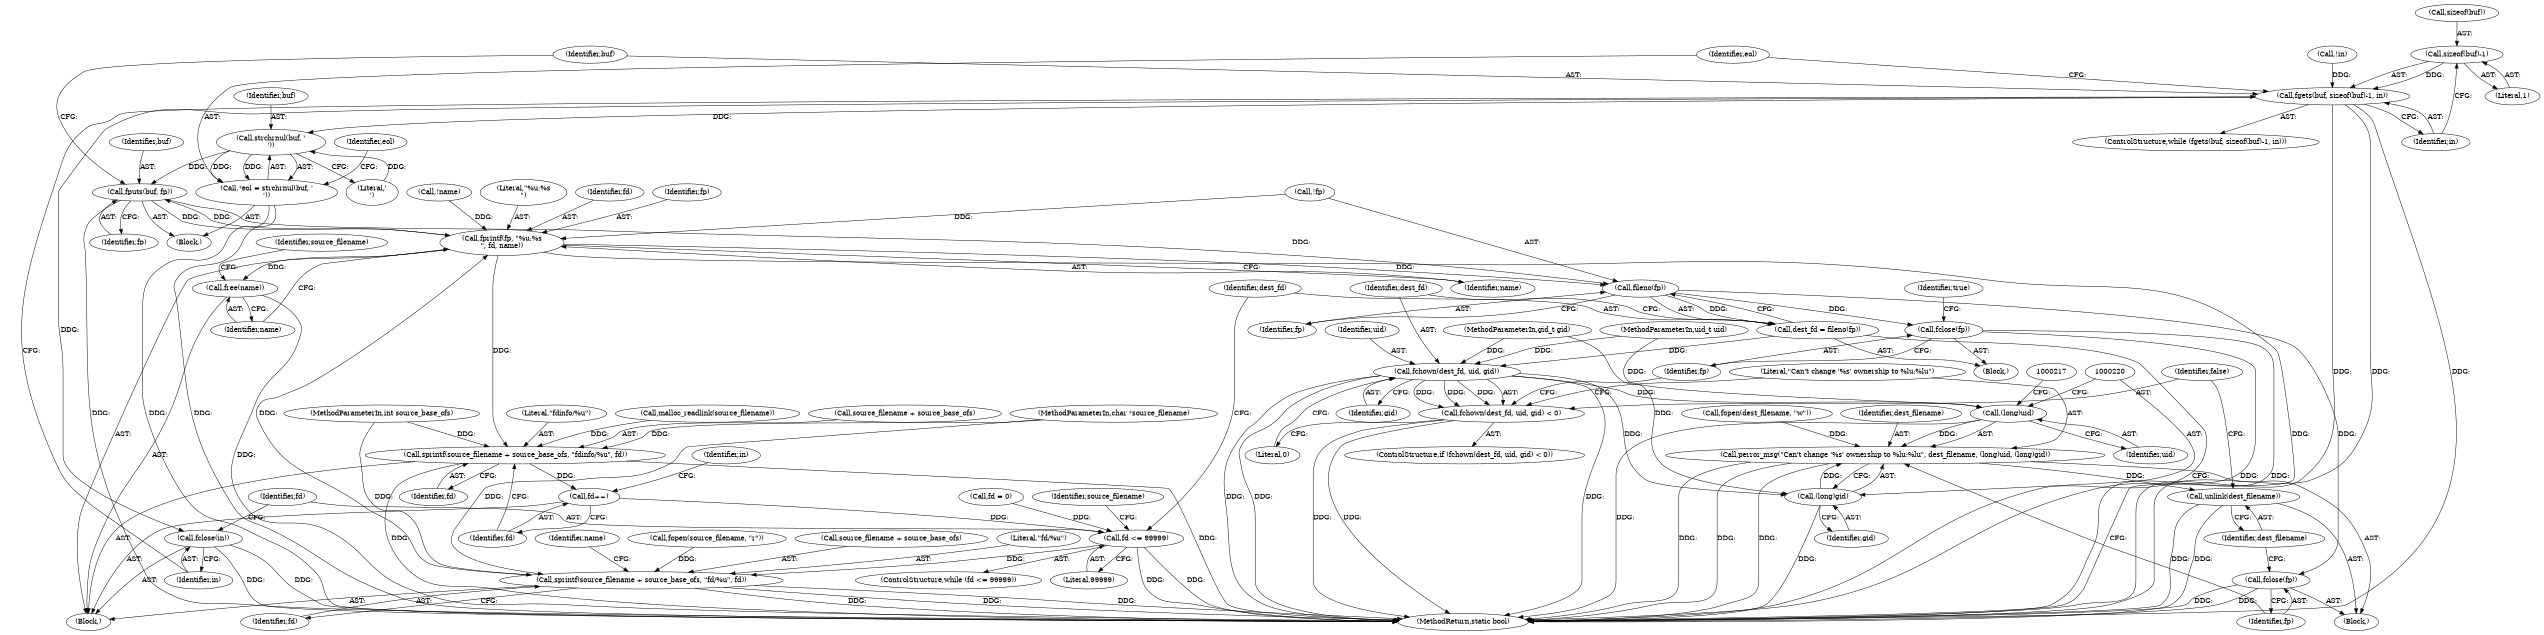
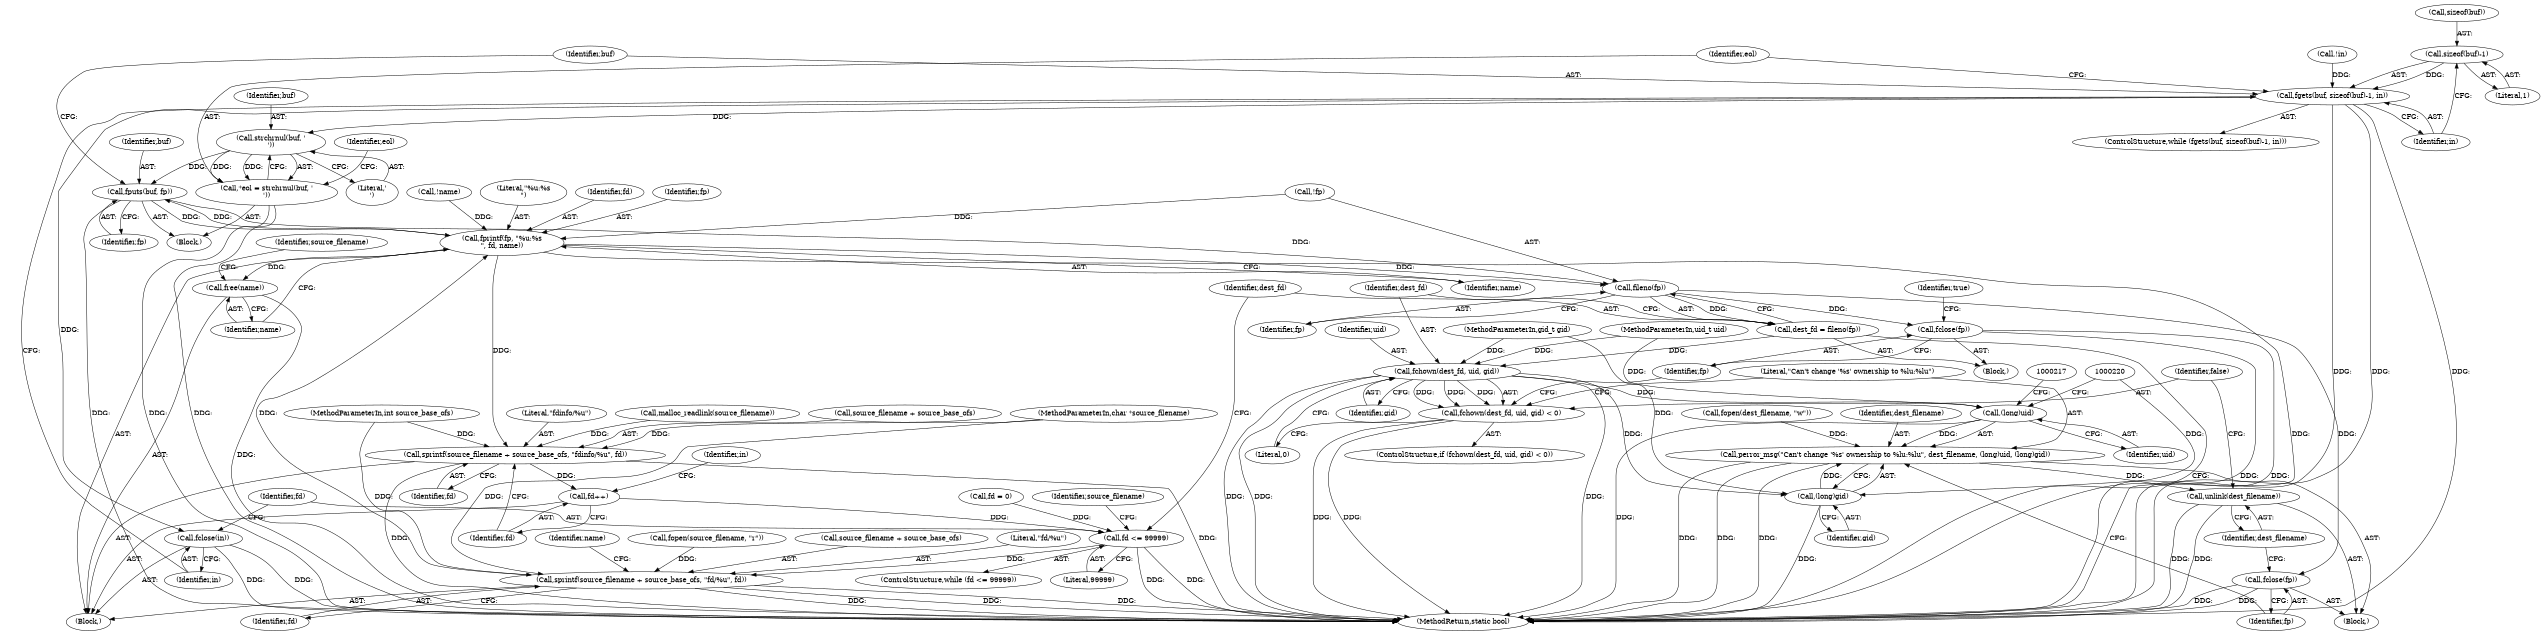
(279, 167) -> (279, 167)
(398, 167) -> (398, 167)
(2196, 434) -> (2196, 434)
